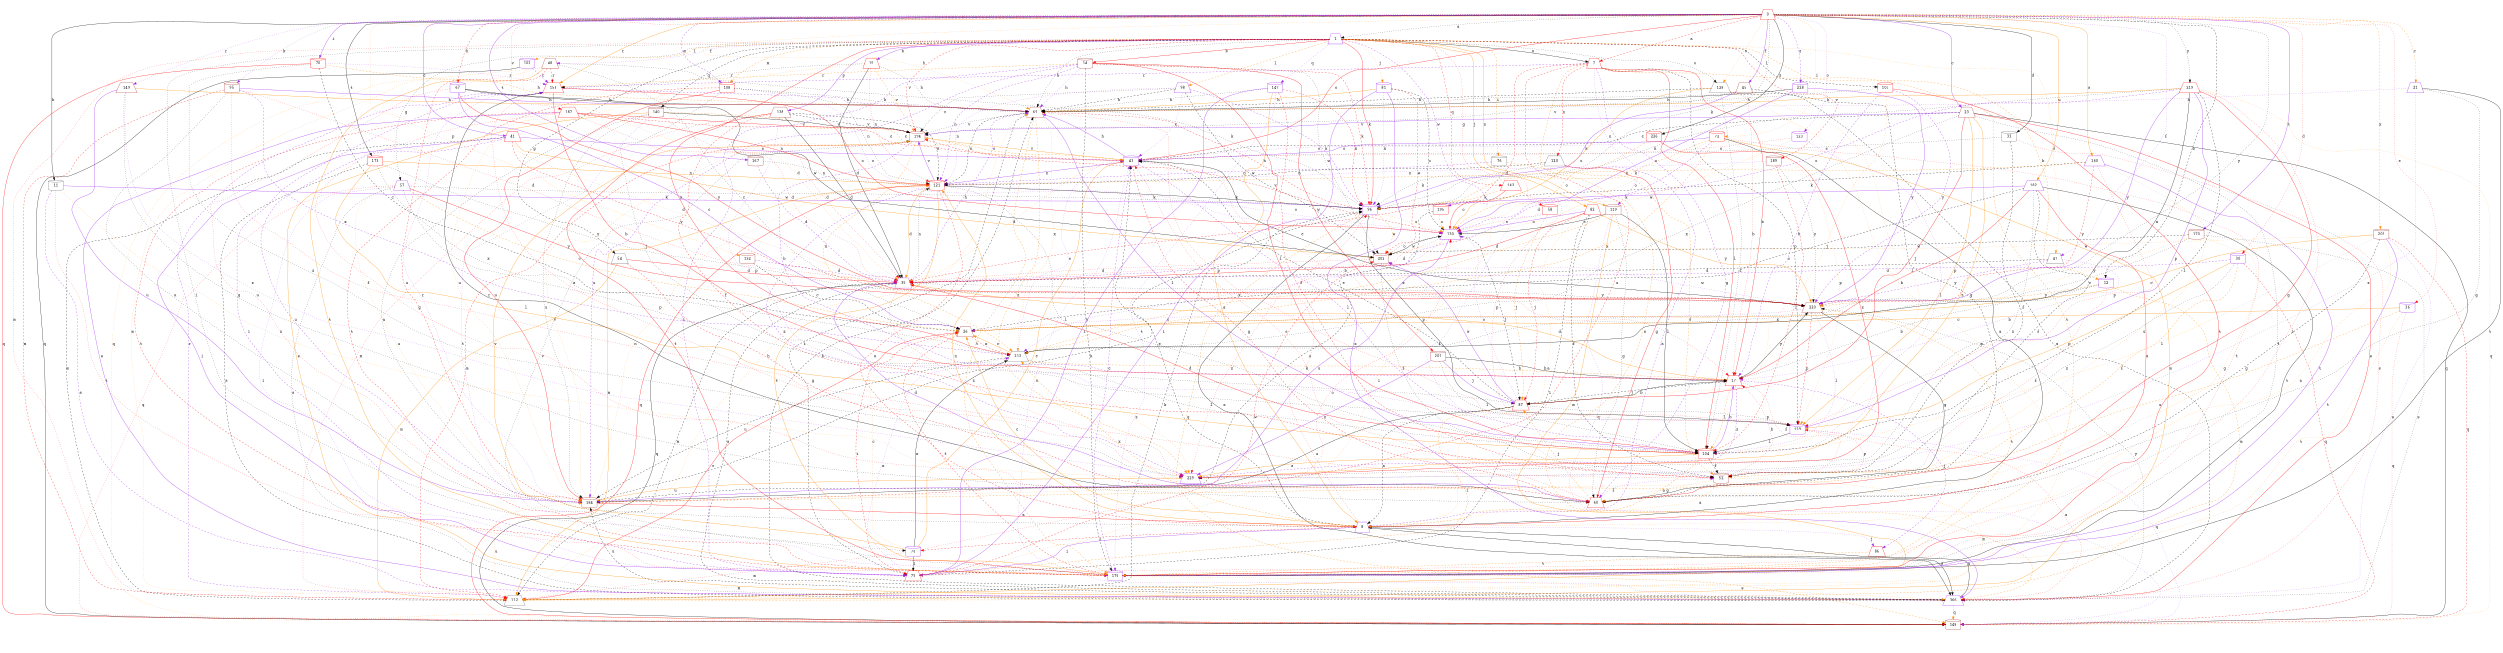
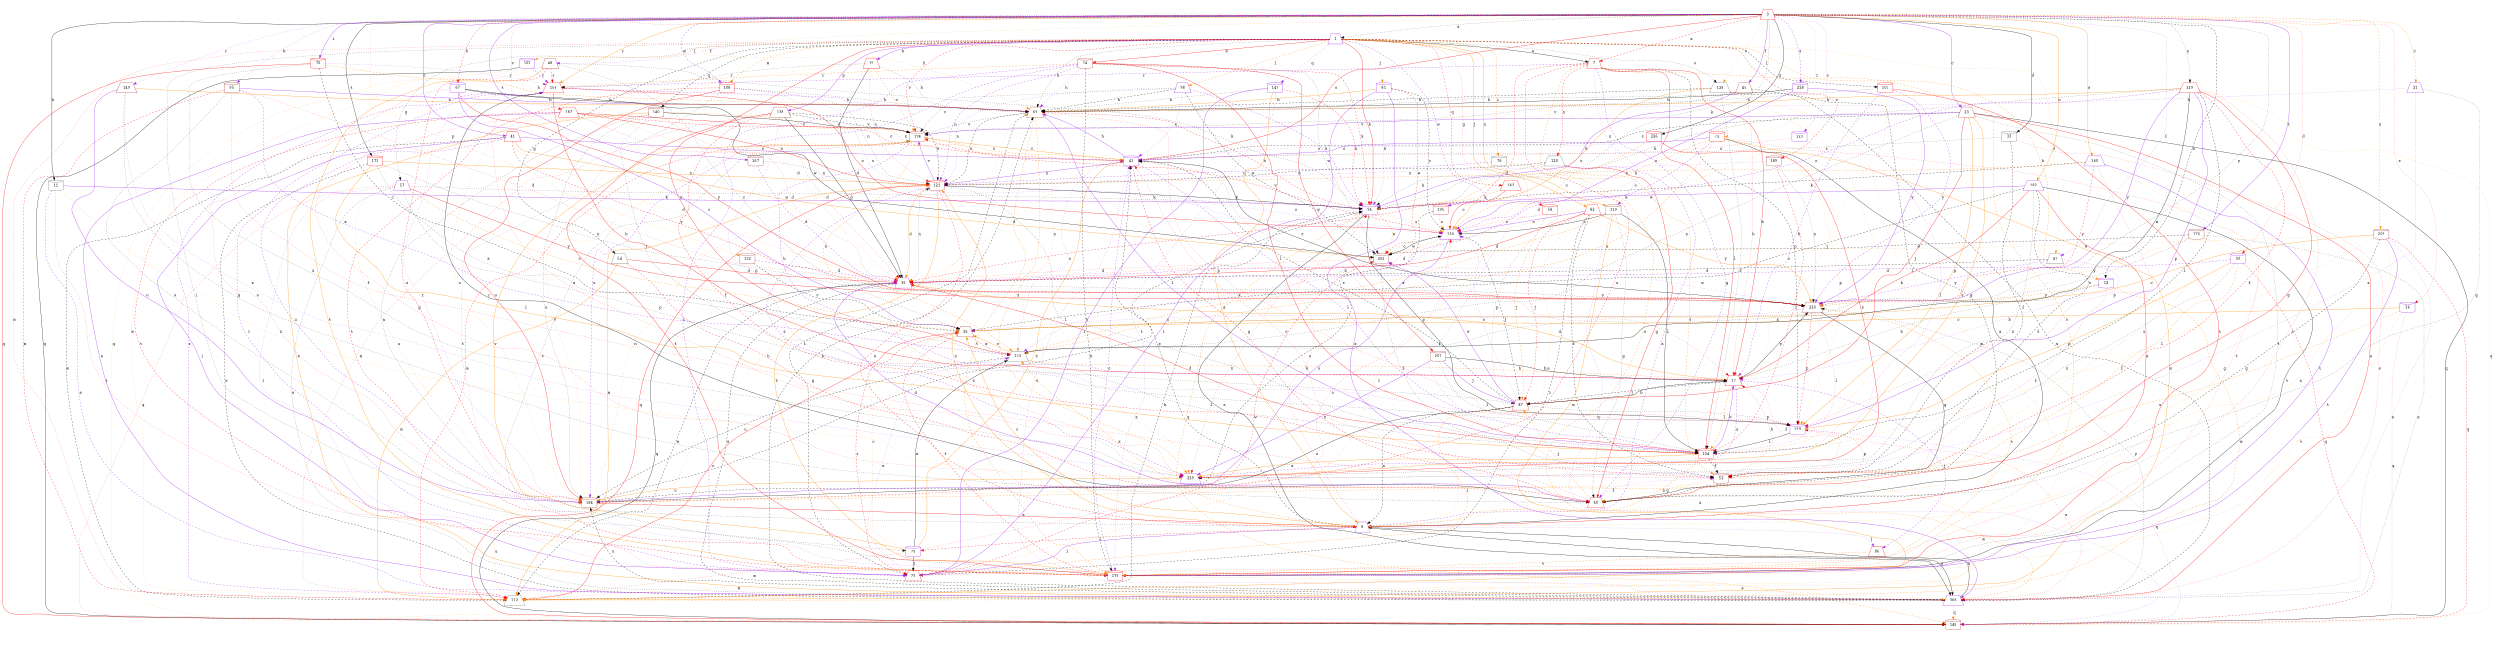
(958, 205) -> none
(1380, 404) -> (2111, 378)
(1996, 565) -> none
(1115, 576) -> (1115, 576)
